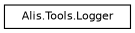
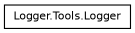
(67, 17) -> (67, 17)
